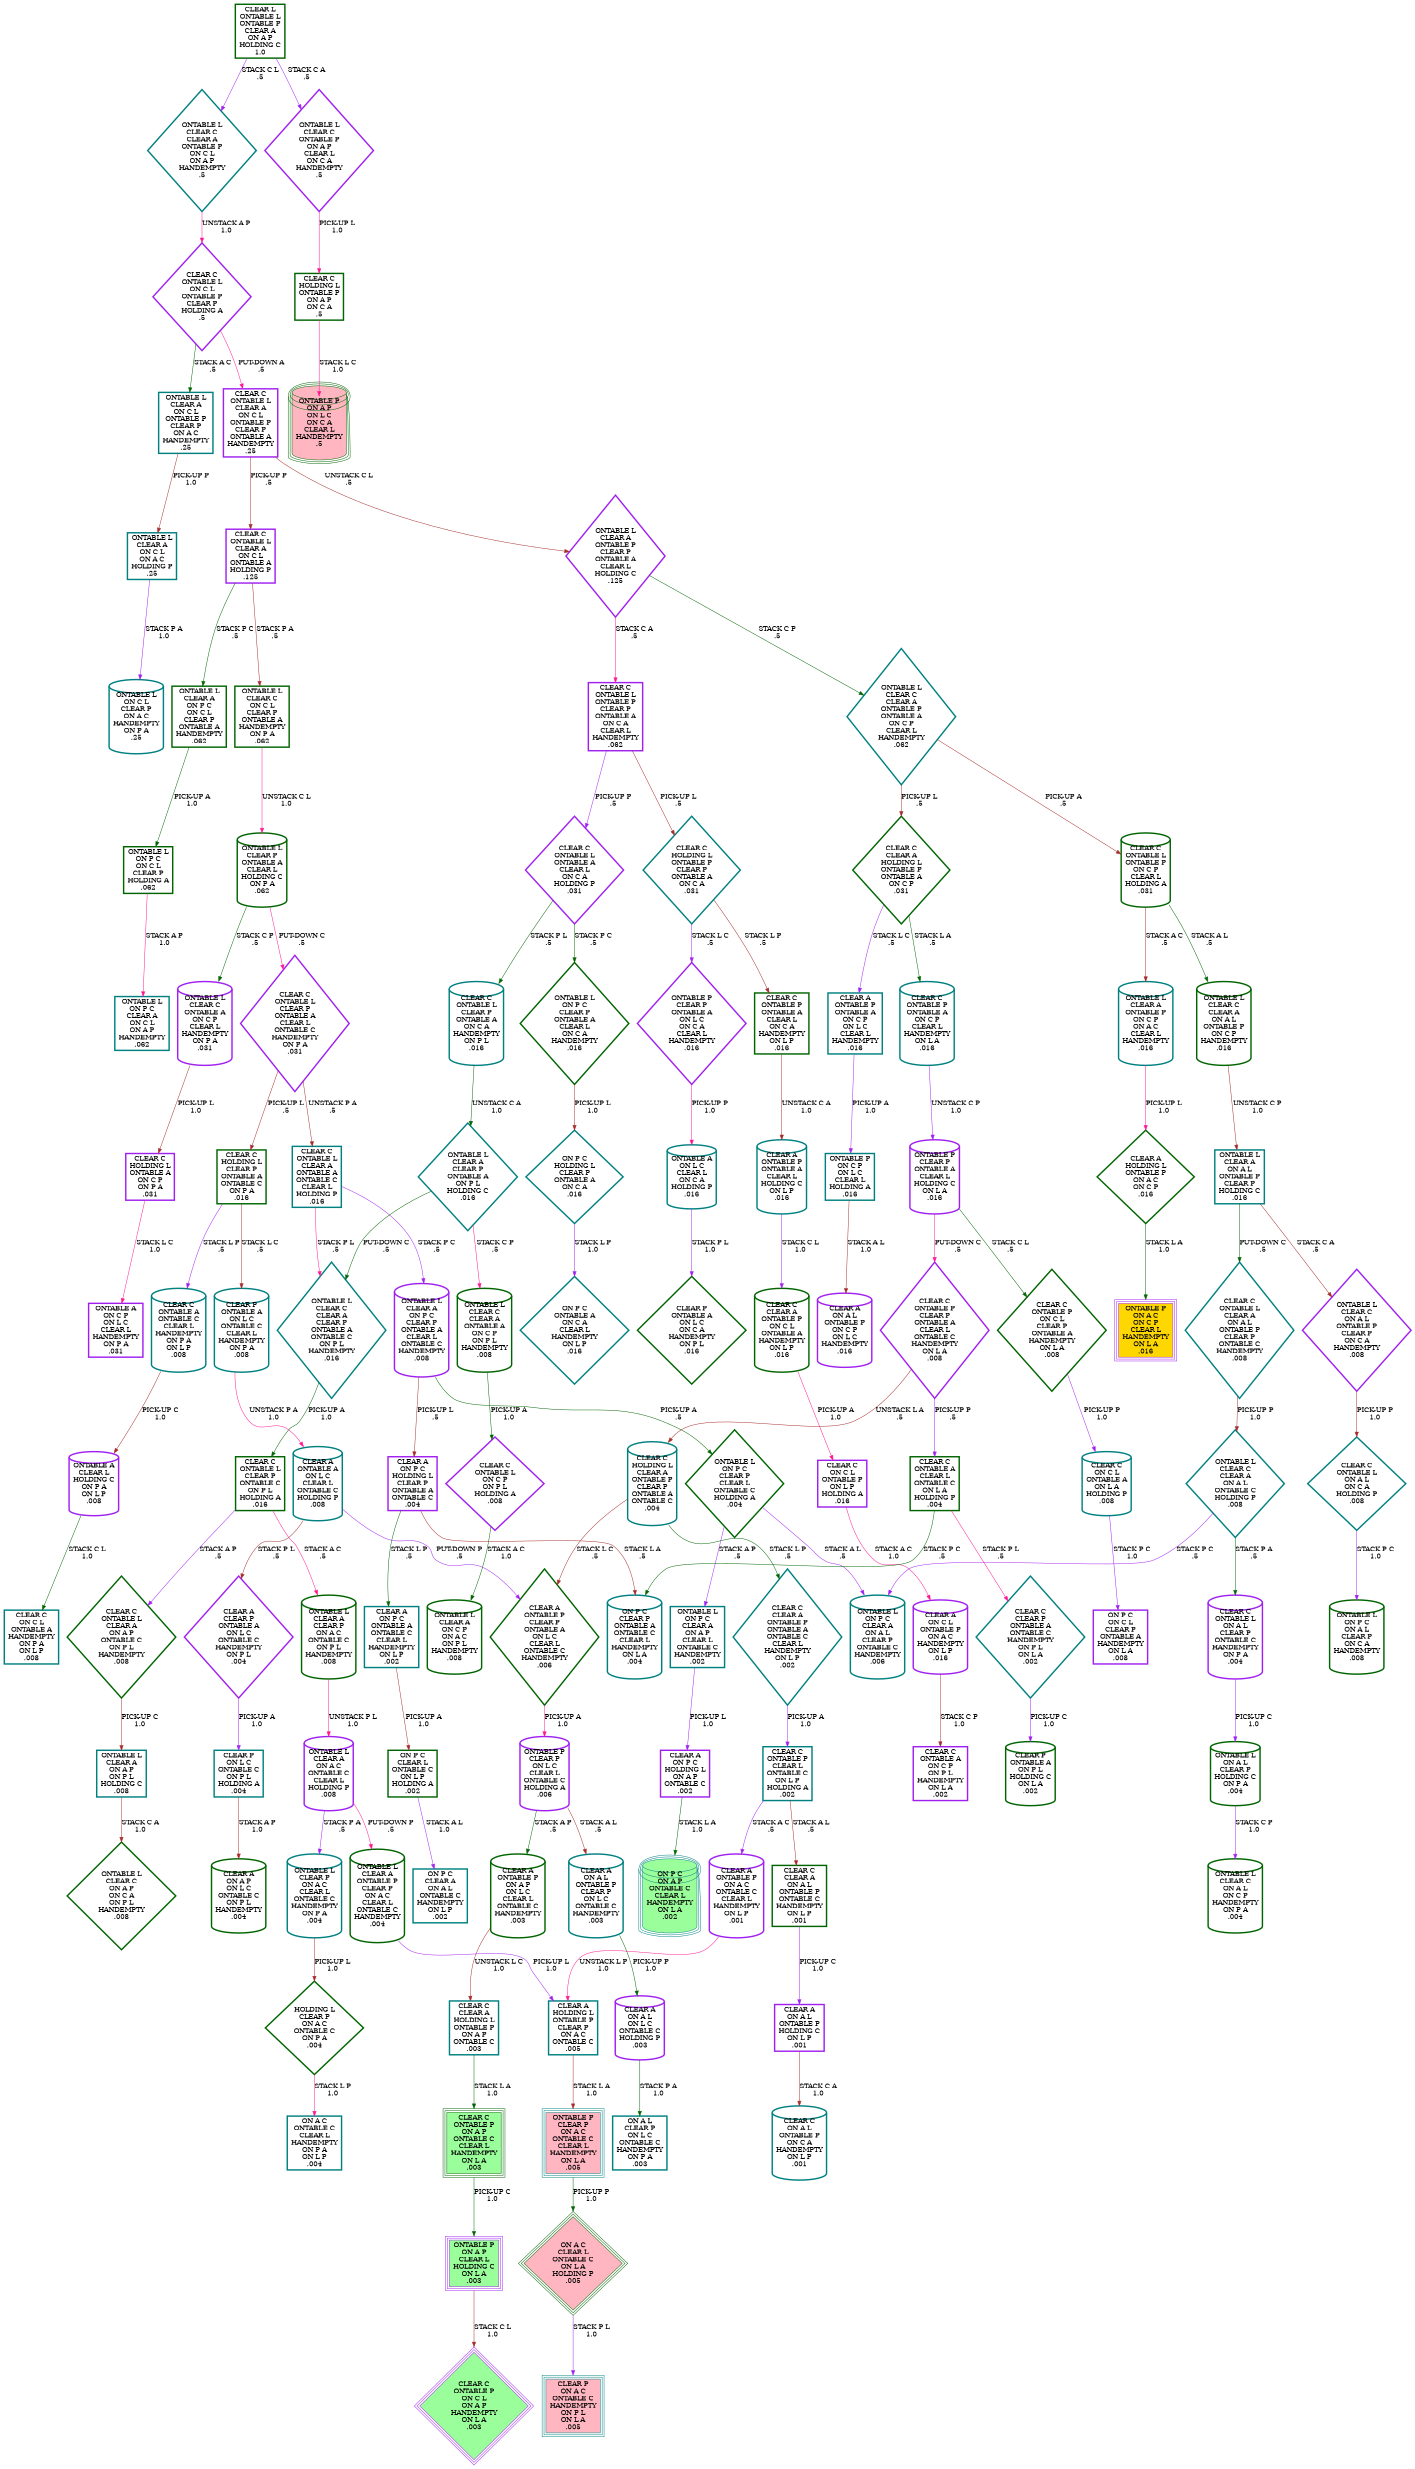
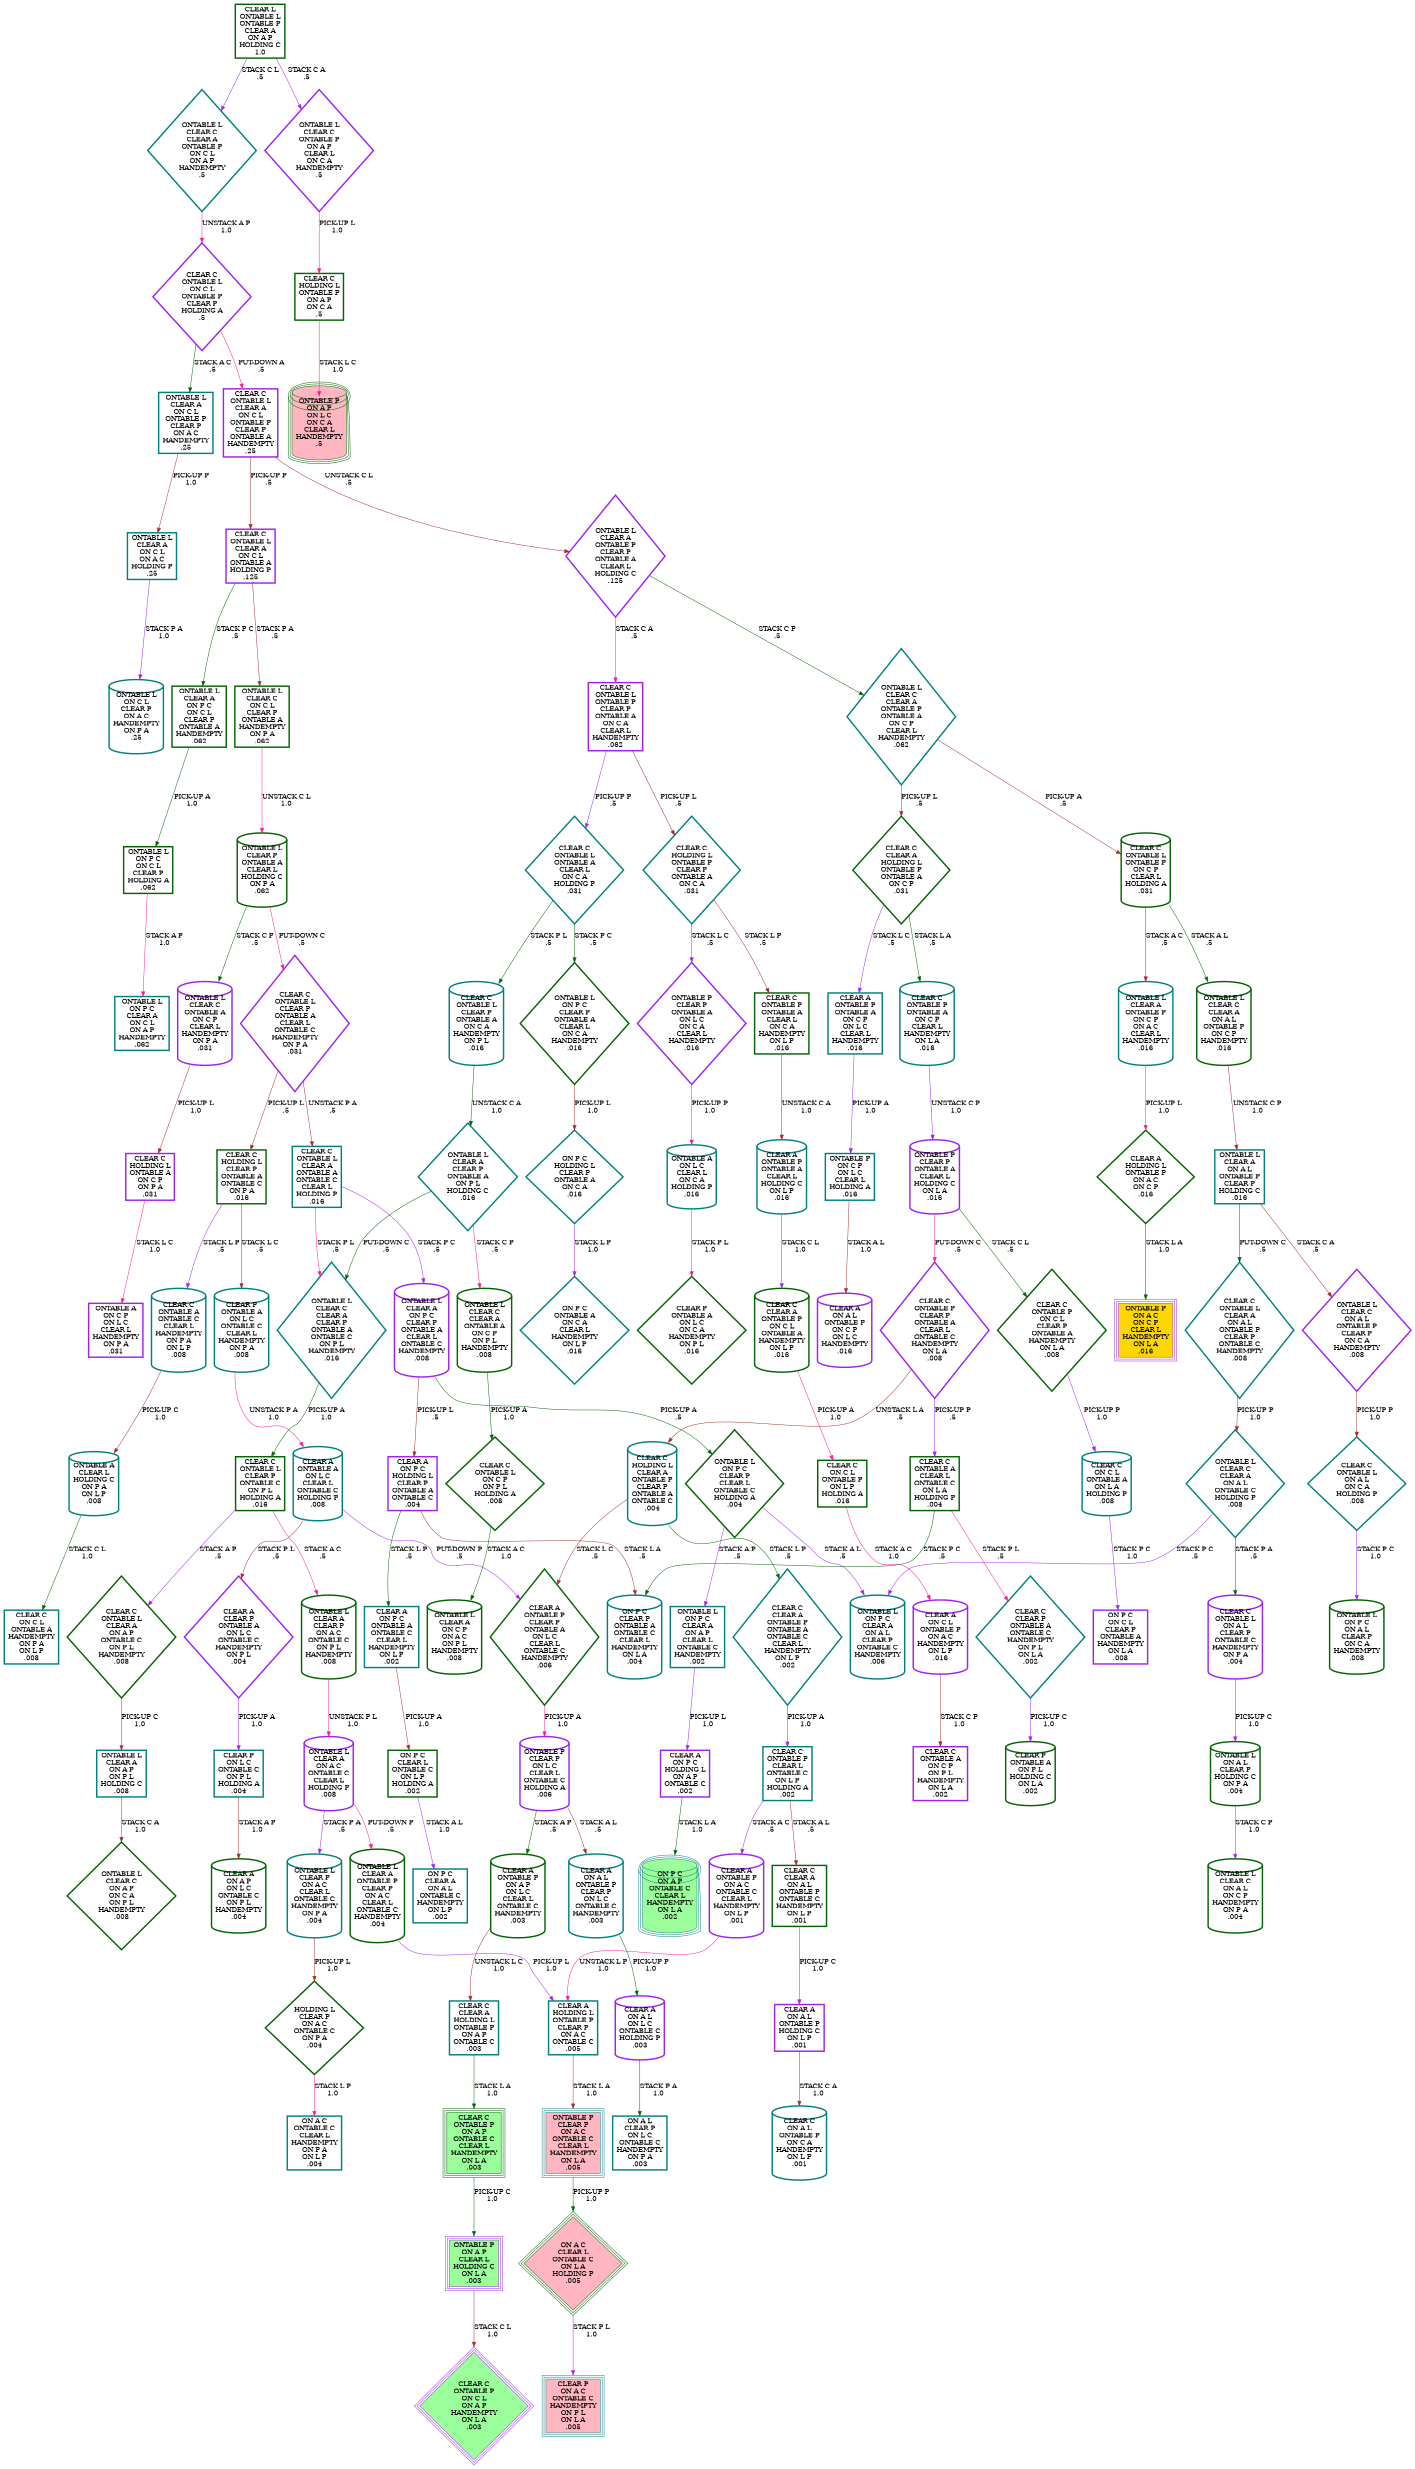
(575, 870) -> (575, 870)
(692, 1240) -> (692, 1240)
(94, 1484) -> (94, 1484)
(495, 1484) -> (495, 1484)
(842, 1484) -> (842, 1484)
